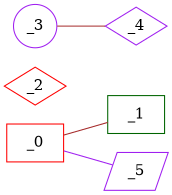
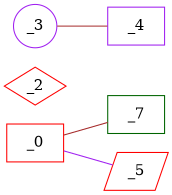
(136, 26) -> (136, 26)
(136, 115) -> (136, 115)
(136, 171) -> (136, 171)
